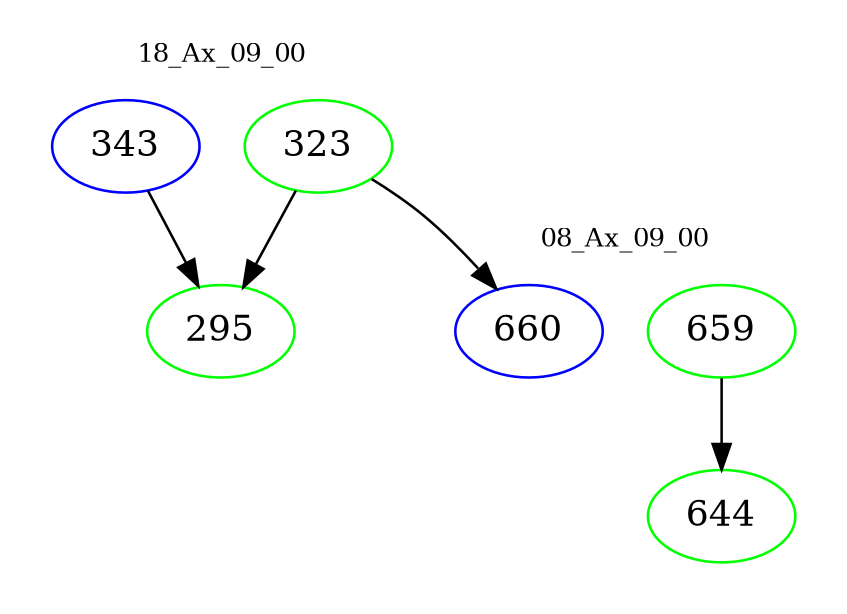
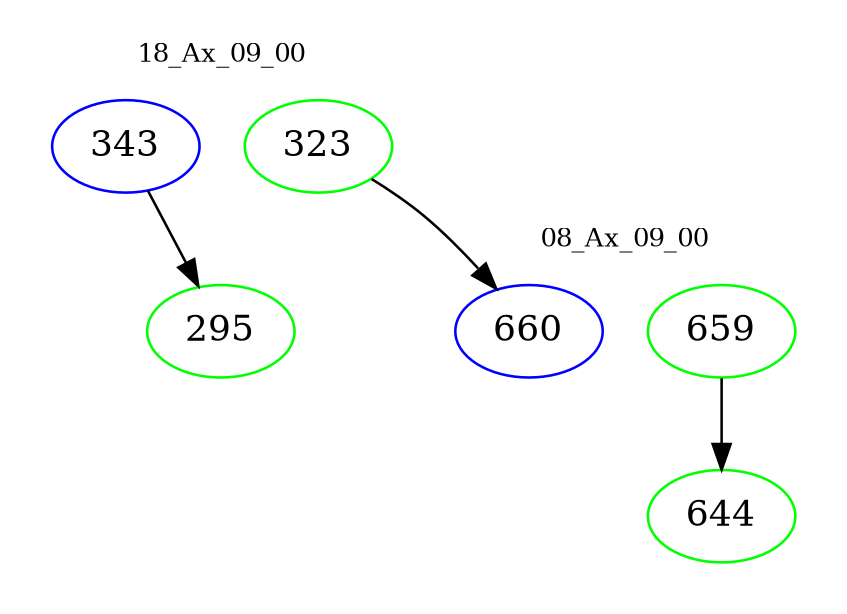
(276, 227) -> none
